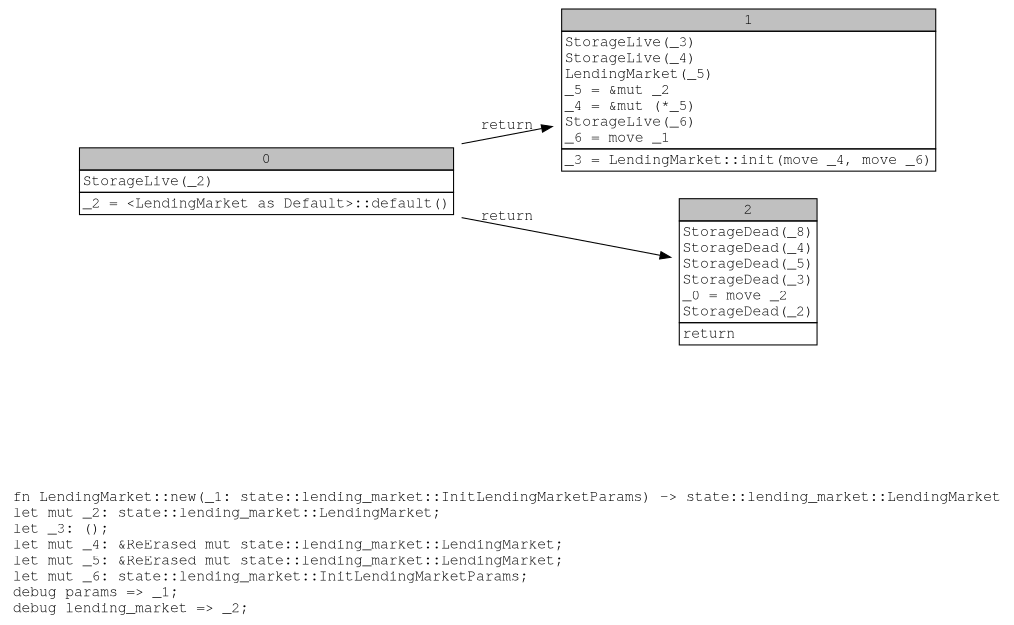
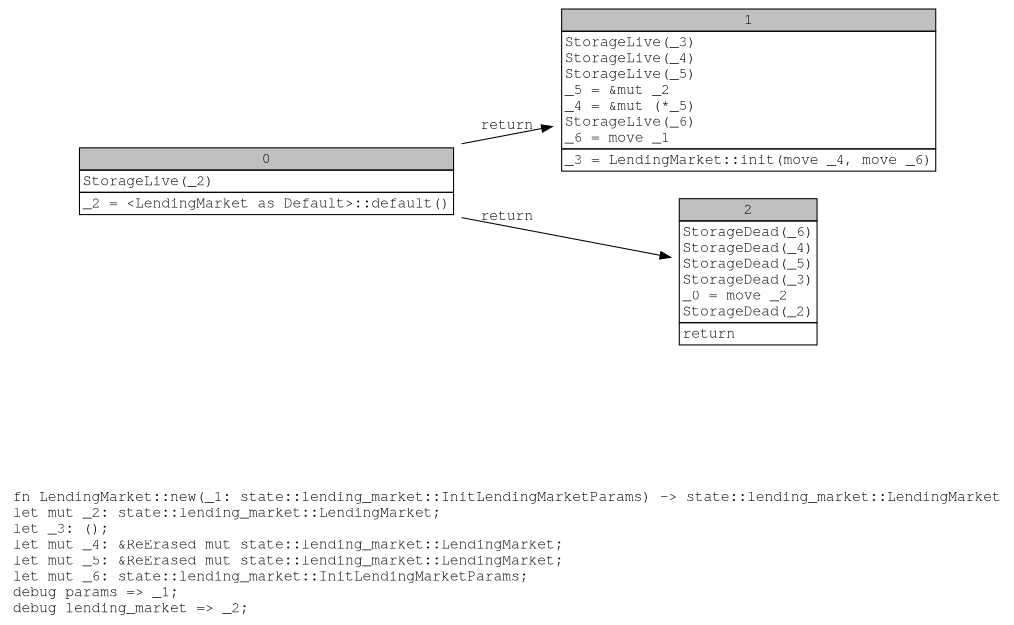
(640, 74) -> (631, 74)
(748, 232) -> (748, 232)
